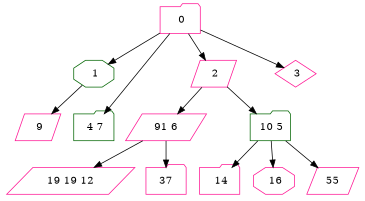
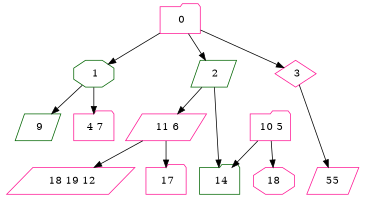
(139, 71) -> (94, 97)
(214, 74) -> (214, 74)
(239, 98) -> (216, 123)
(38, 127) -> (38, 127)
(94, 127) -> (94, 127)
(166, 127) -> (166, 127)
(270, 127) -> (270, 127)
(299, 152) -> (313, 123)
(71, 181) -> (71, 181)
(166, 181) -> (166, 181)
(220, 181) -> (220, 181)
(274, 181) -> (274, 181)
